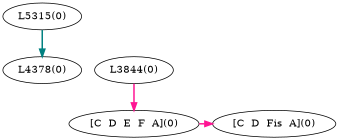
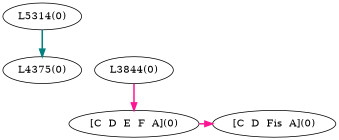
(42, 16) -> (42, 16)
(42, 70) -> (42, 70)
